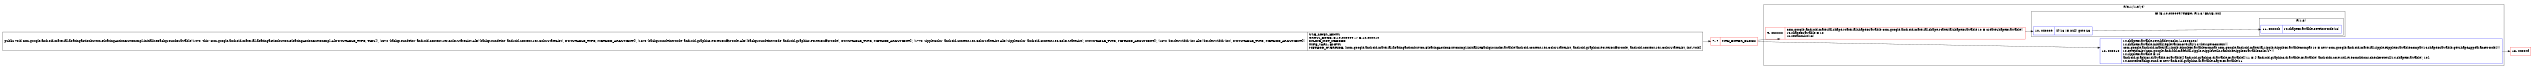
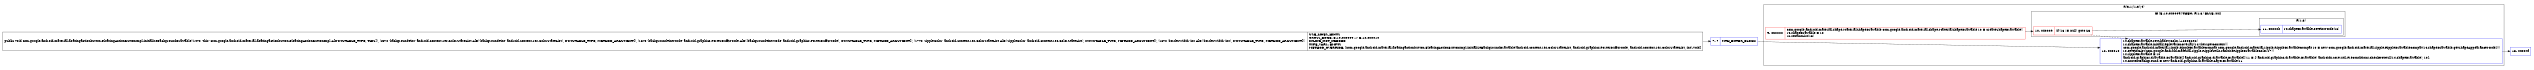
(2063, 31) -> (2063, 31)
none -> (2108, 37)
(1768, 40) -> none
(1734, 41) -> (1734, 41)
(2521, 51) -> (2521, 51)
